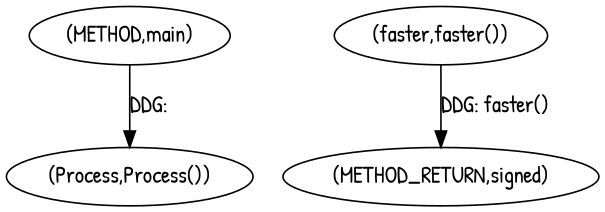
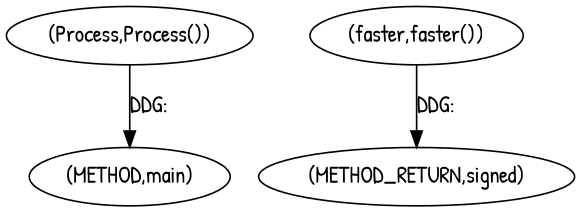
(130, 98) -> (130, 98)
(495, 106) -> (439, 106)
